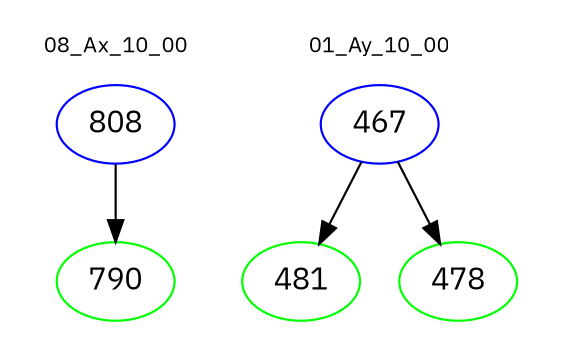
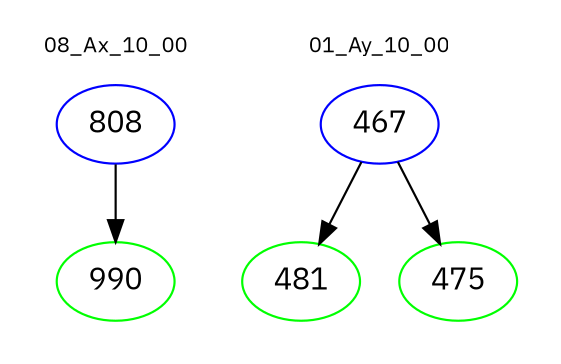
(116, 281) -> (116, 281)
(458, 281) -> (458, 281)
